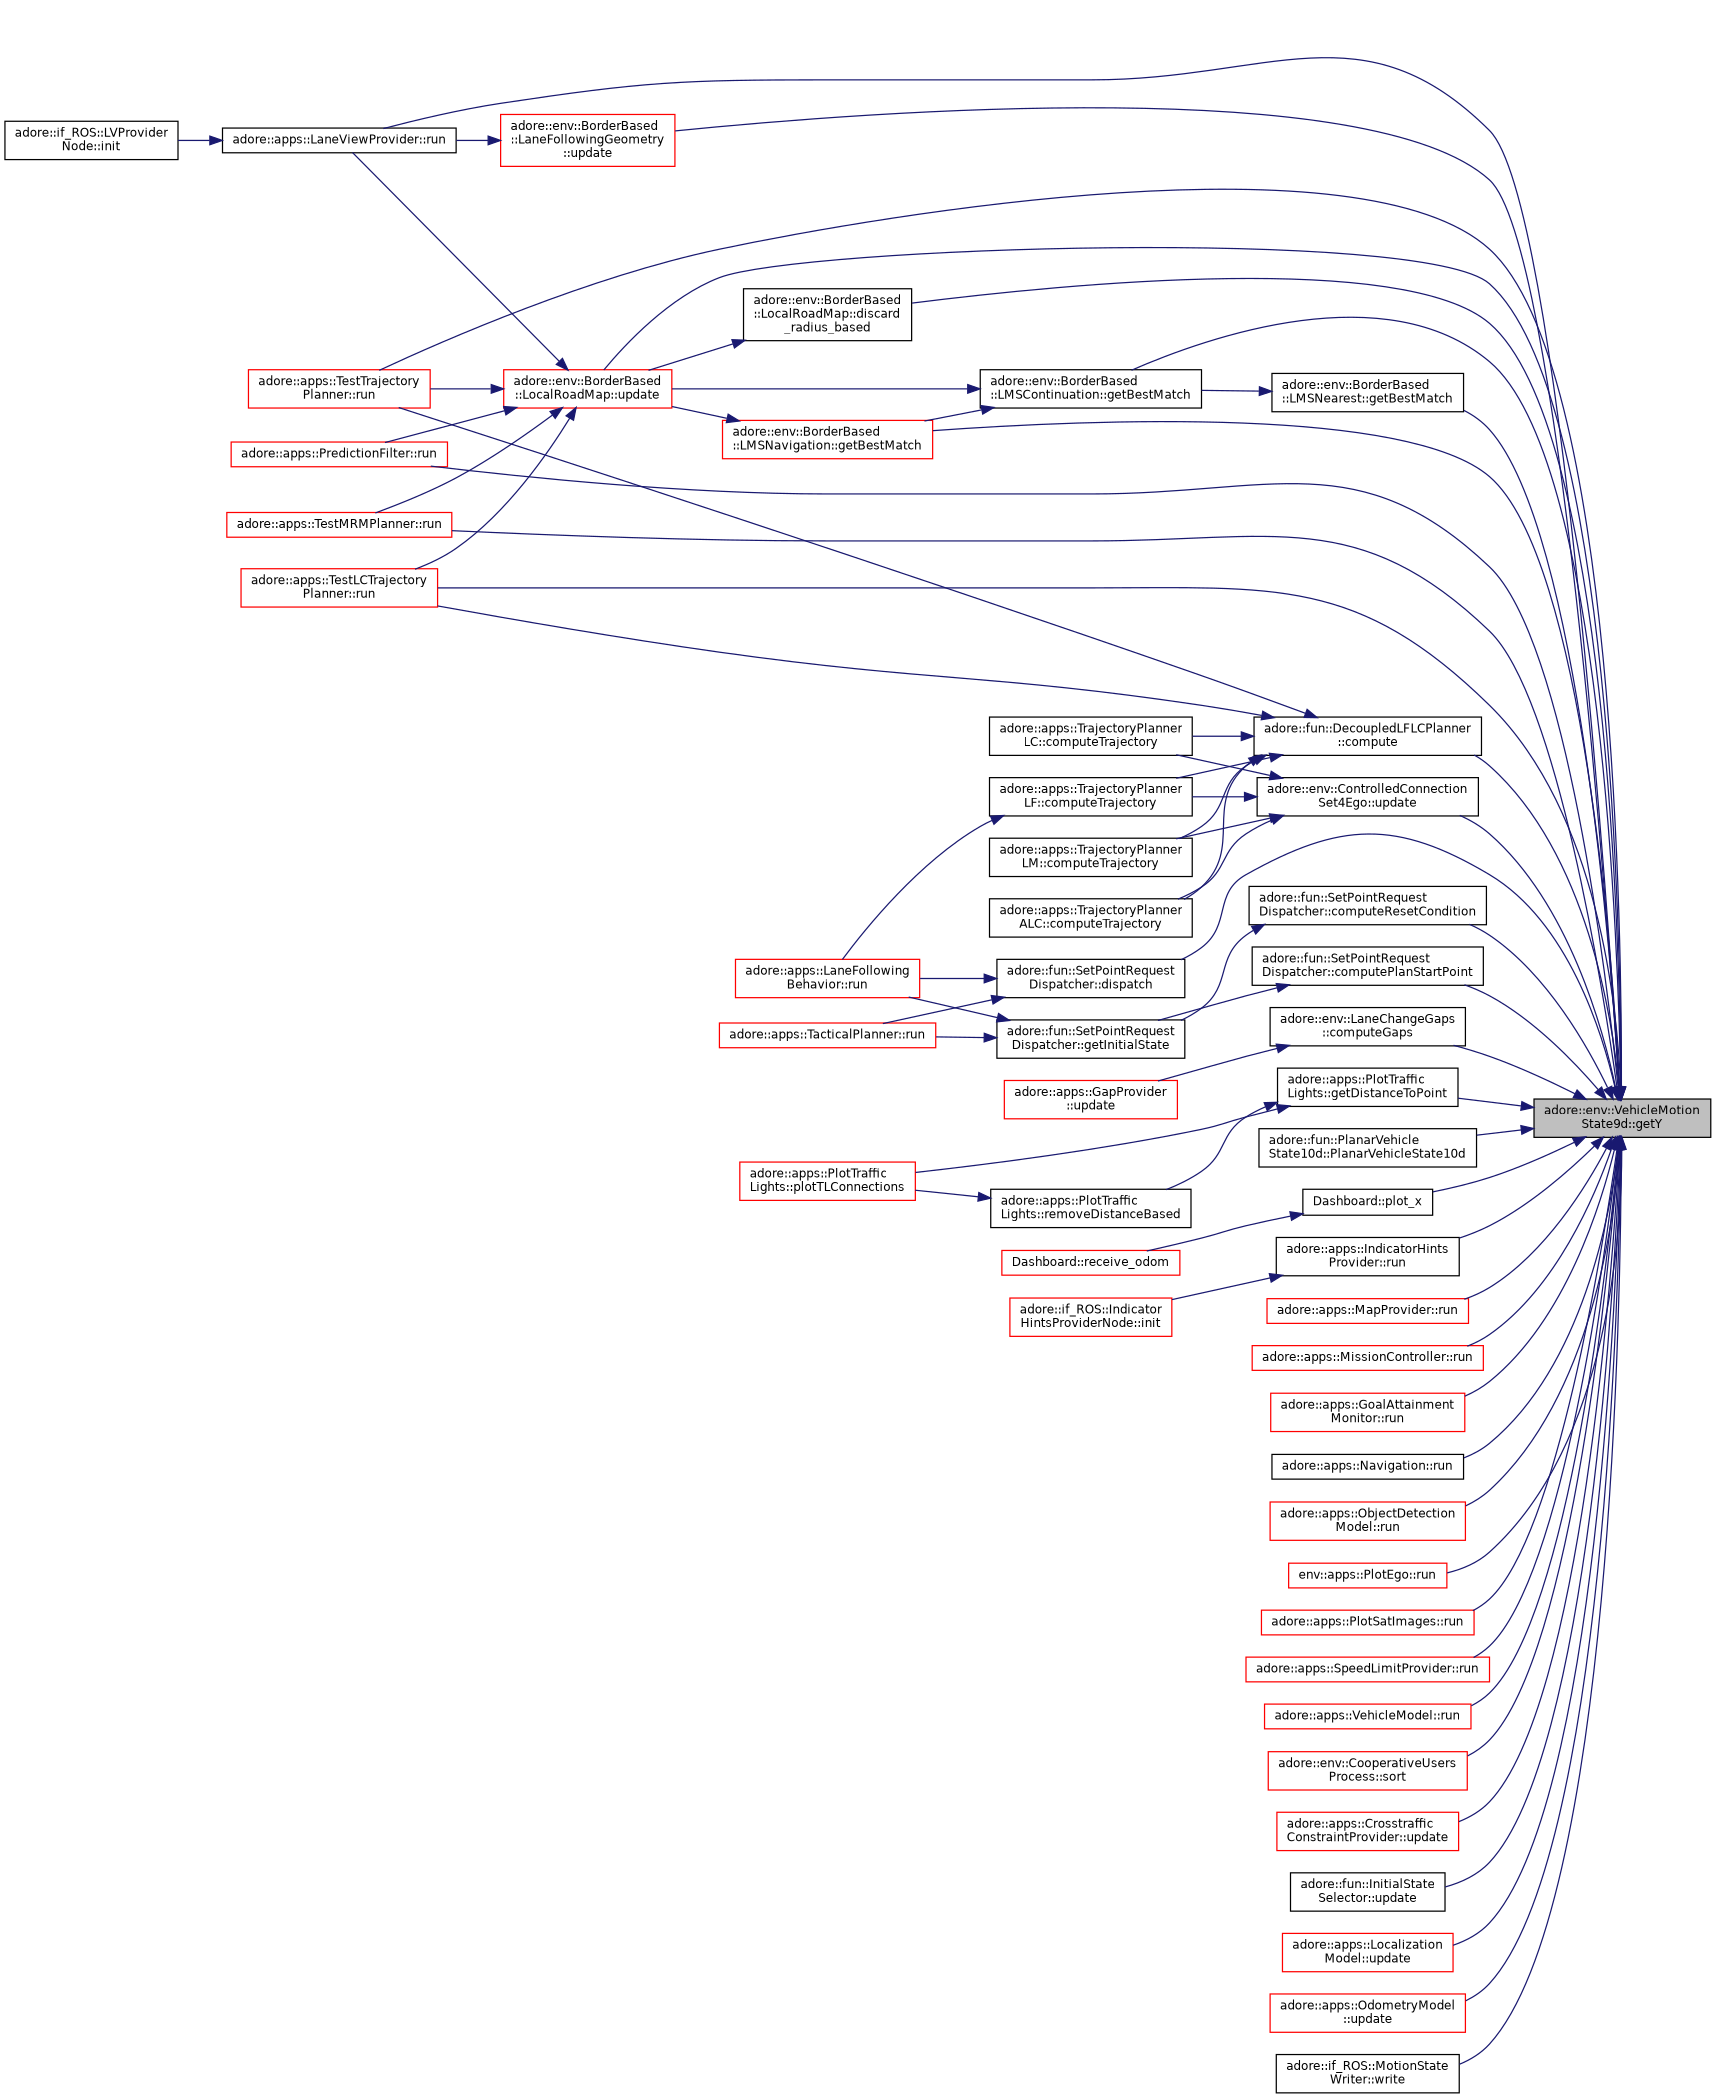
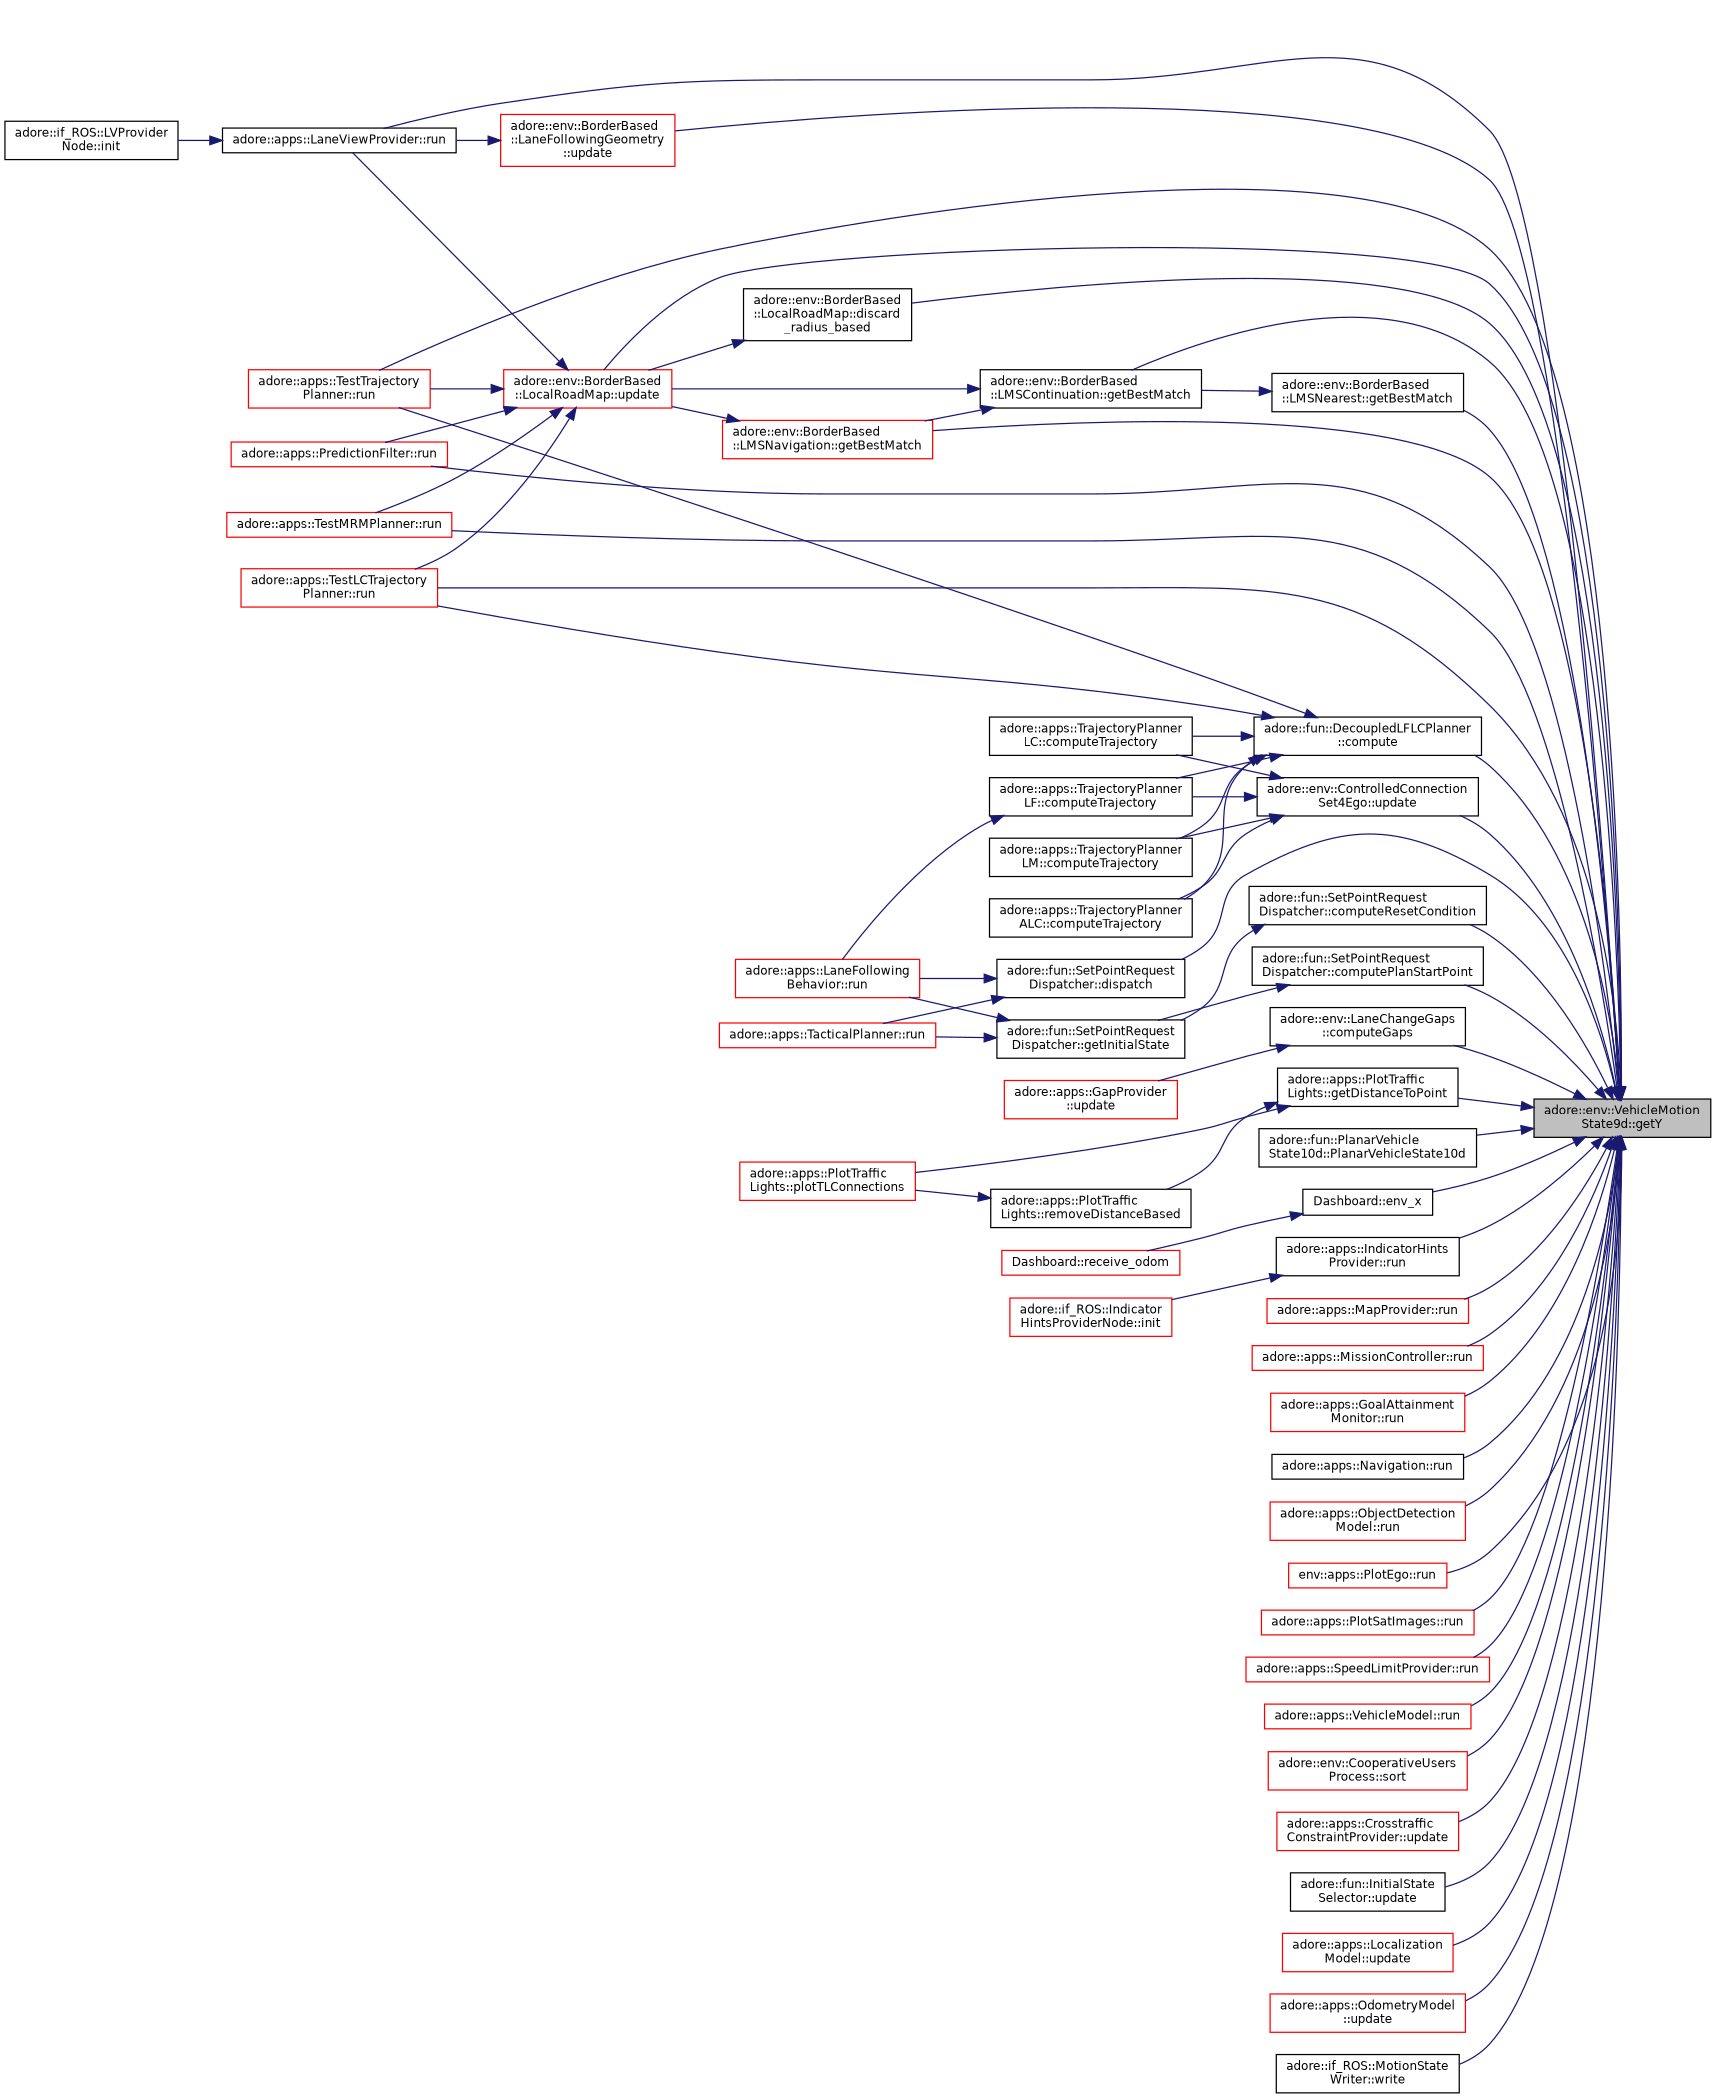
(1368, 1202) -> (1368, 1202)
